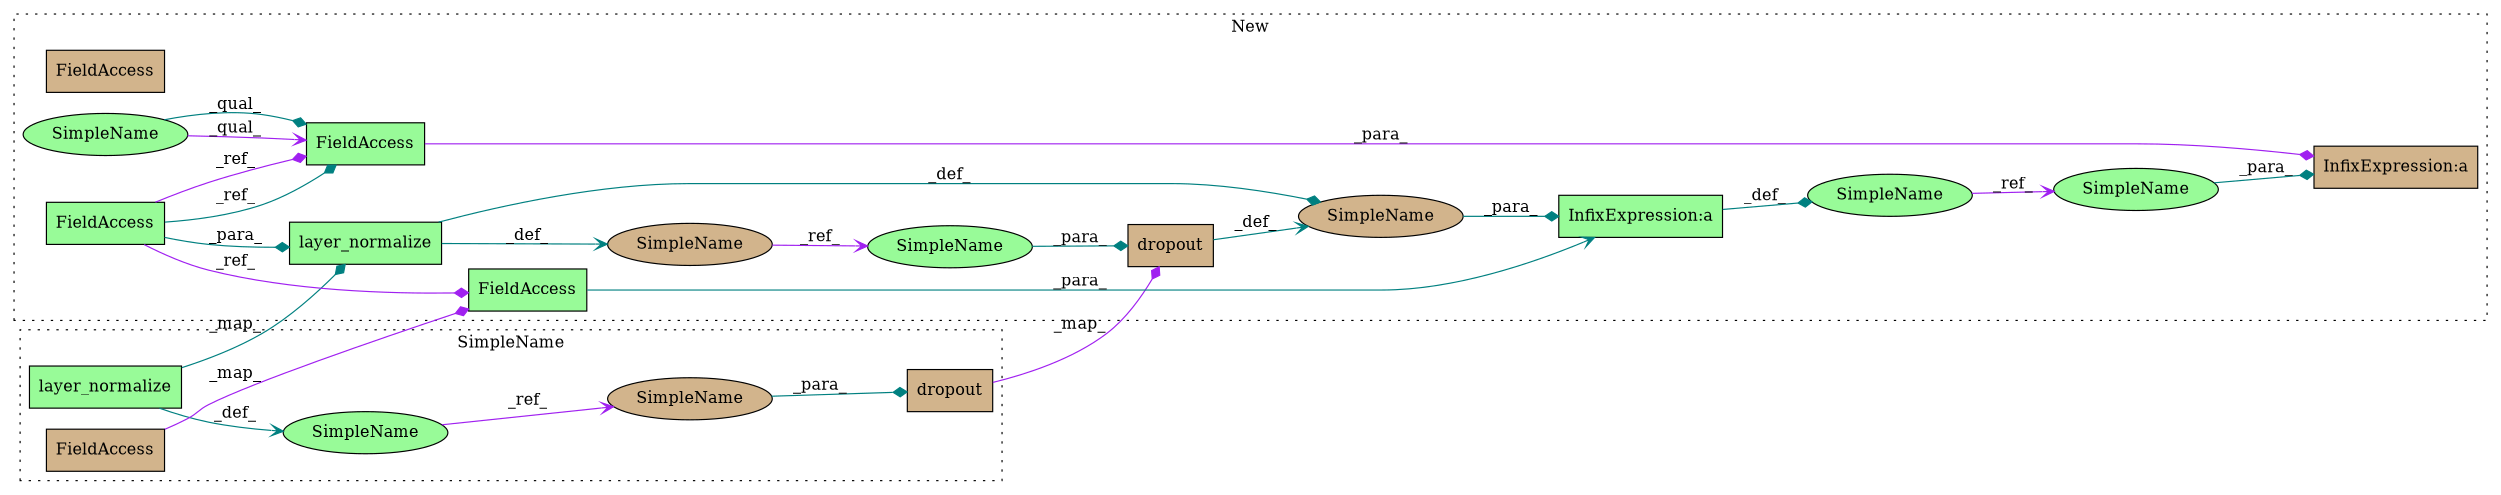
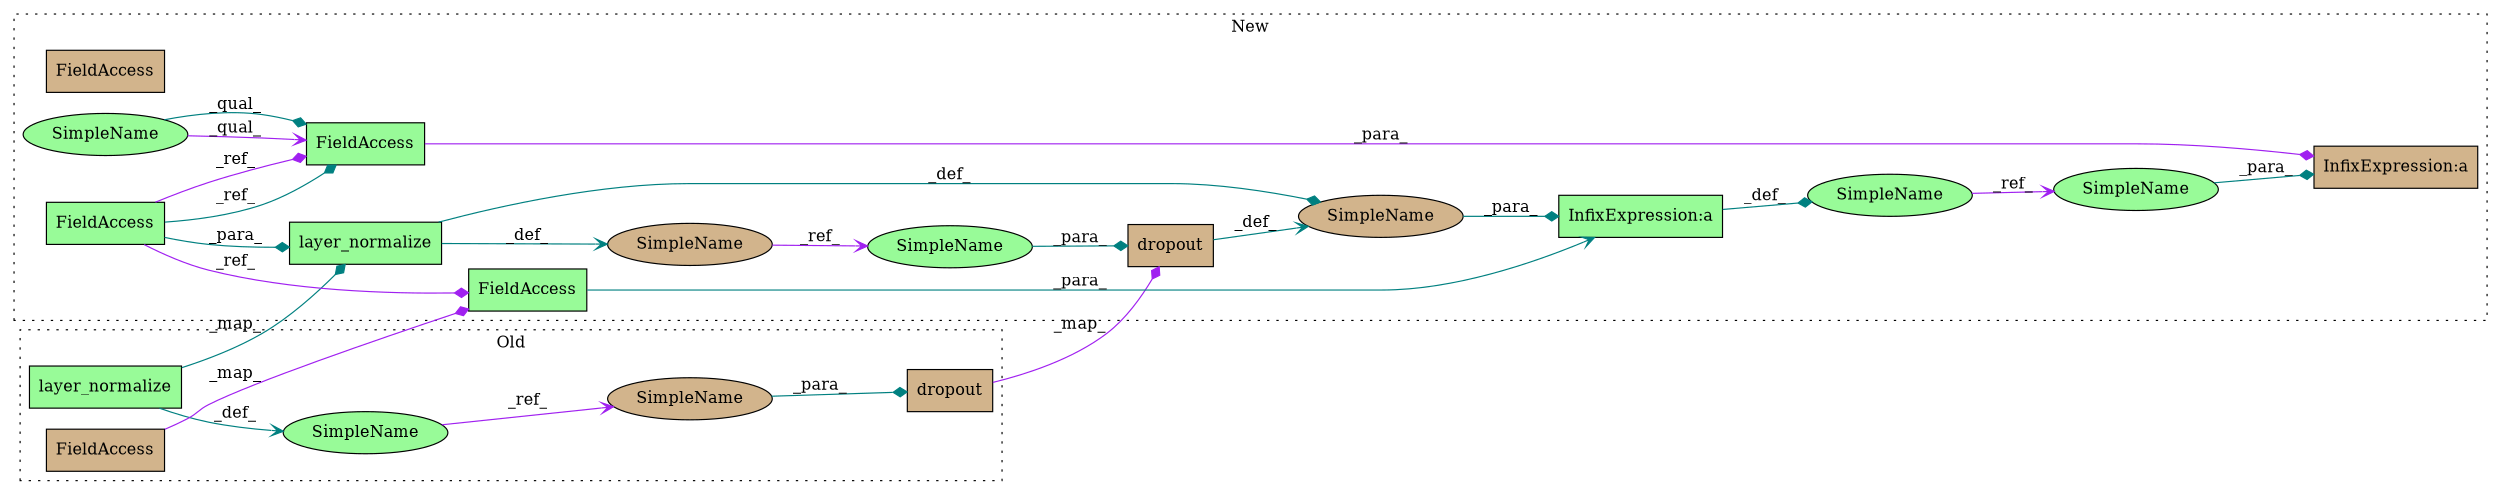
(511, 343) -> (511, 343)
